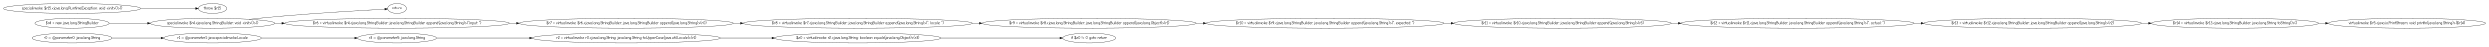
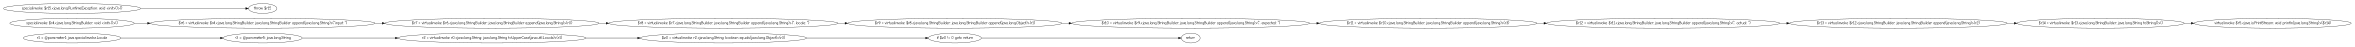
(317, 13) -> (1080, 38)
(72, 23) -> none
(72, 38) -> none
